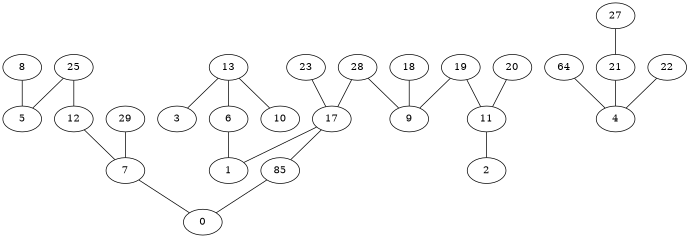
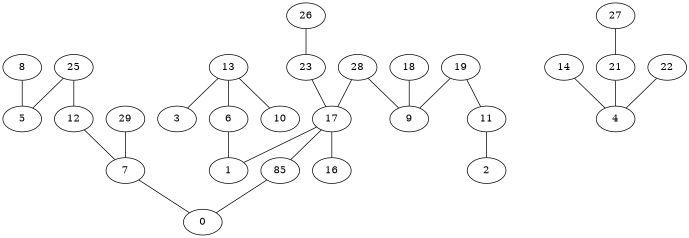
none -> (306, 16)
(512, 67) -> none
(564, 67) -> (564, 67)
none -> (332, 171)
